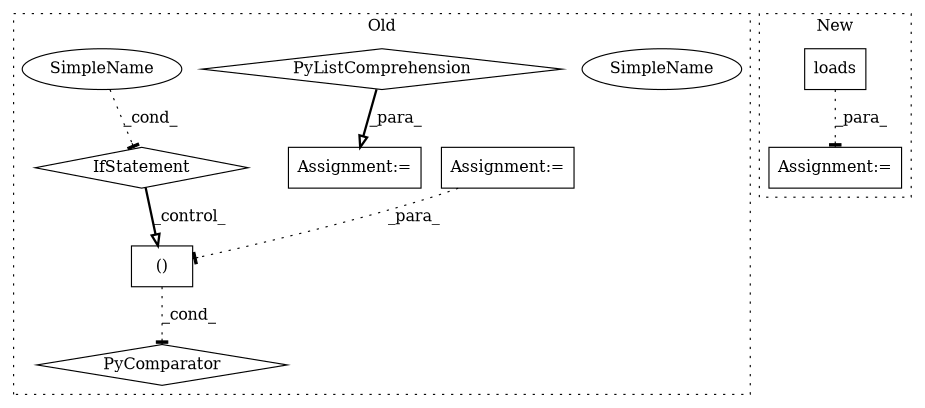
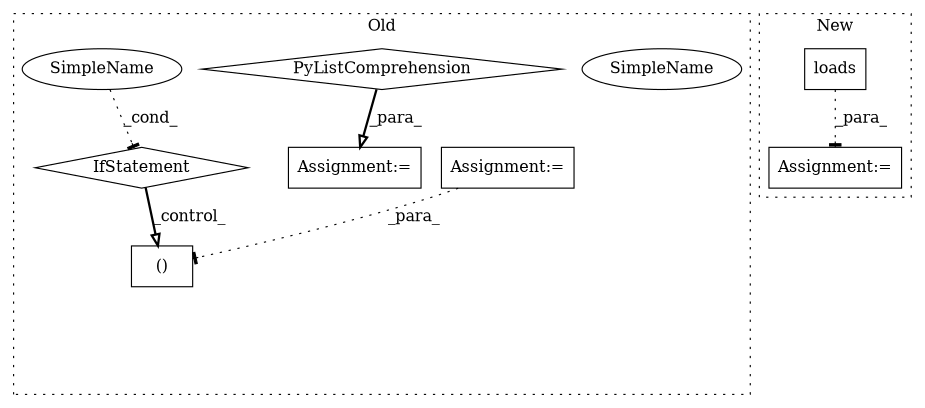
(162, 365) -> none
